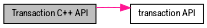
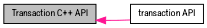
(108, 7) -> (118, 20)
